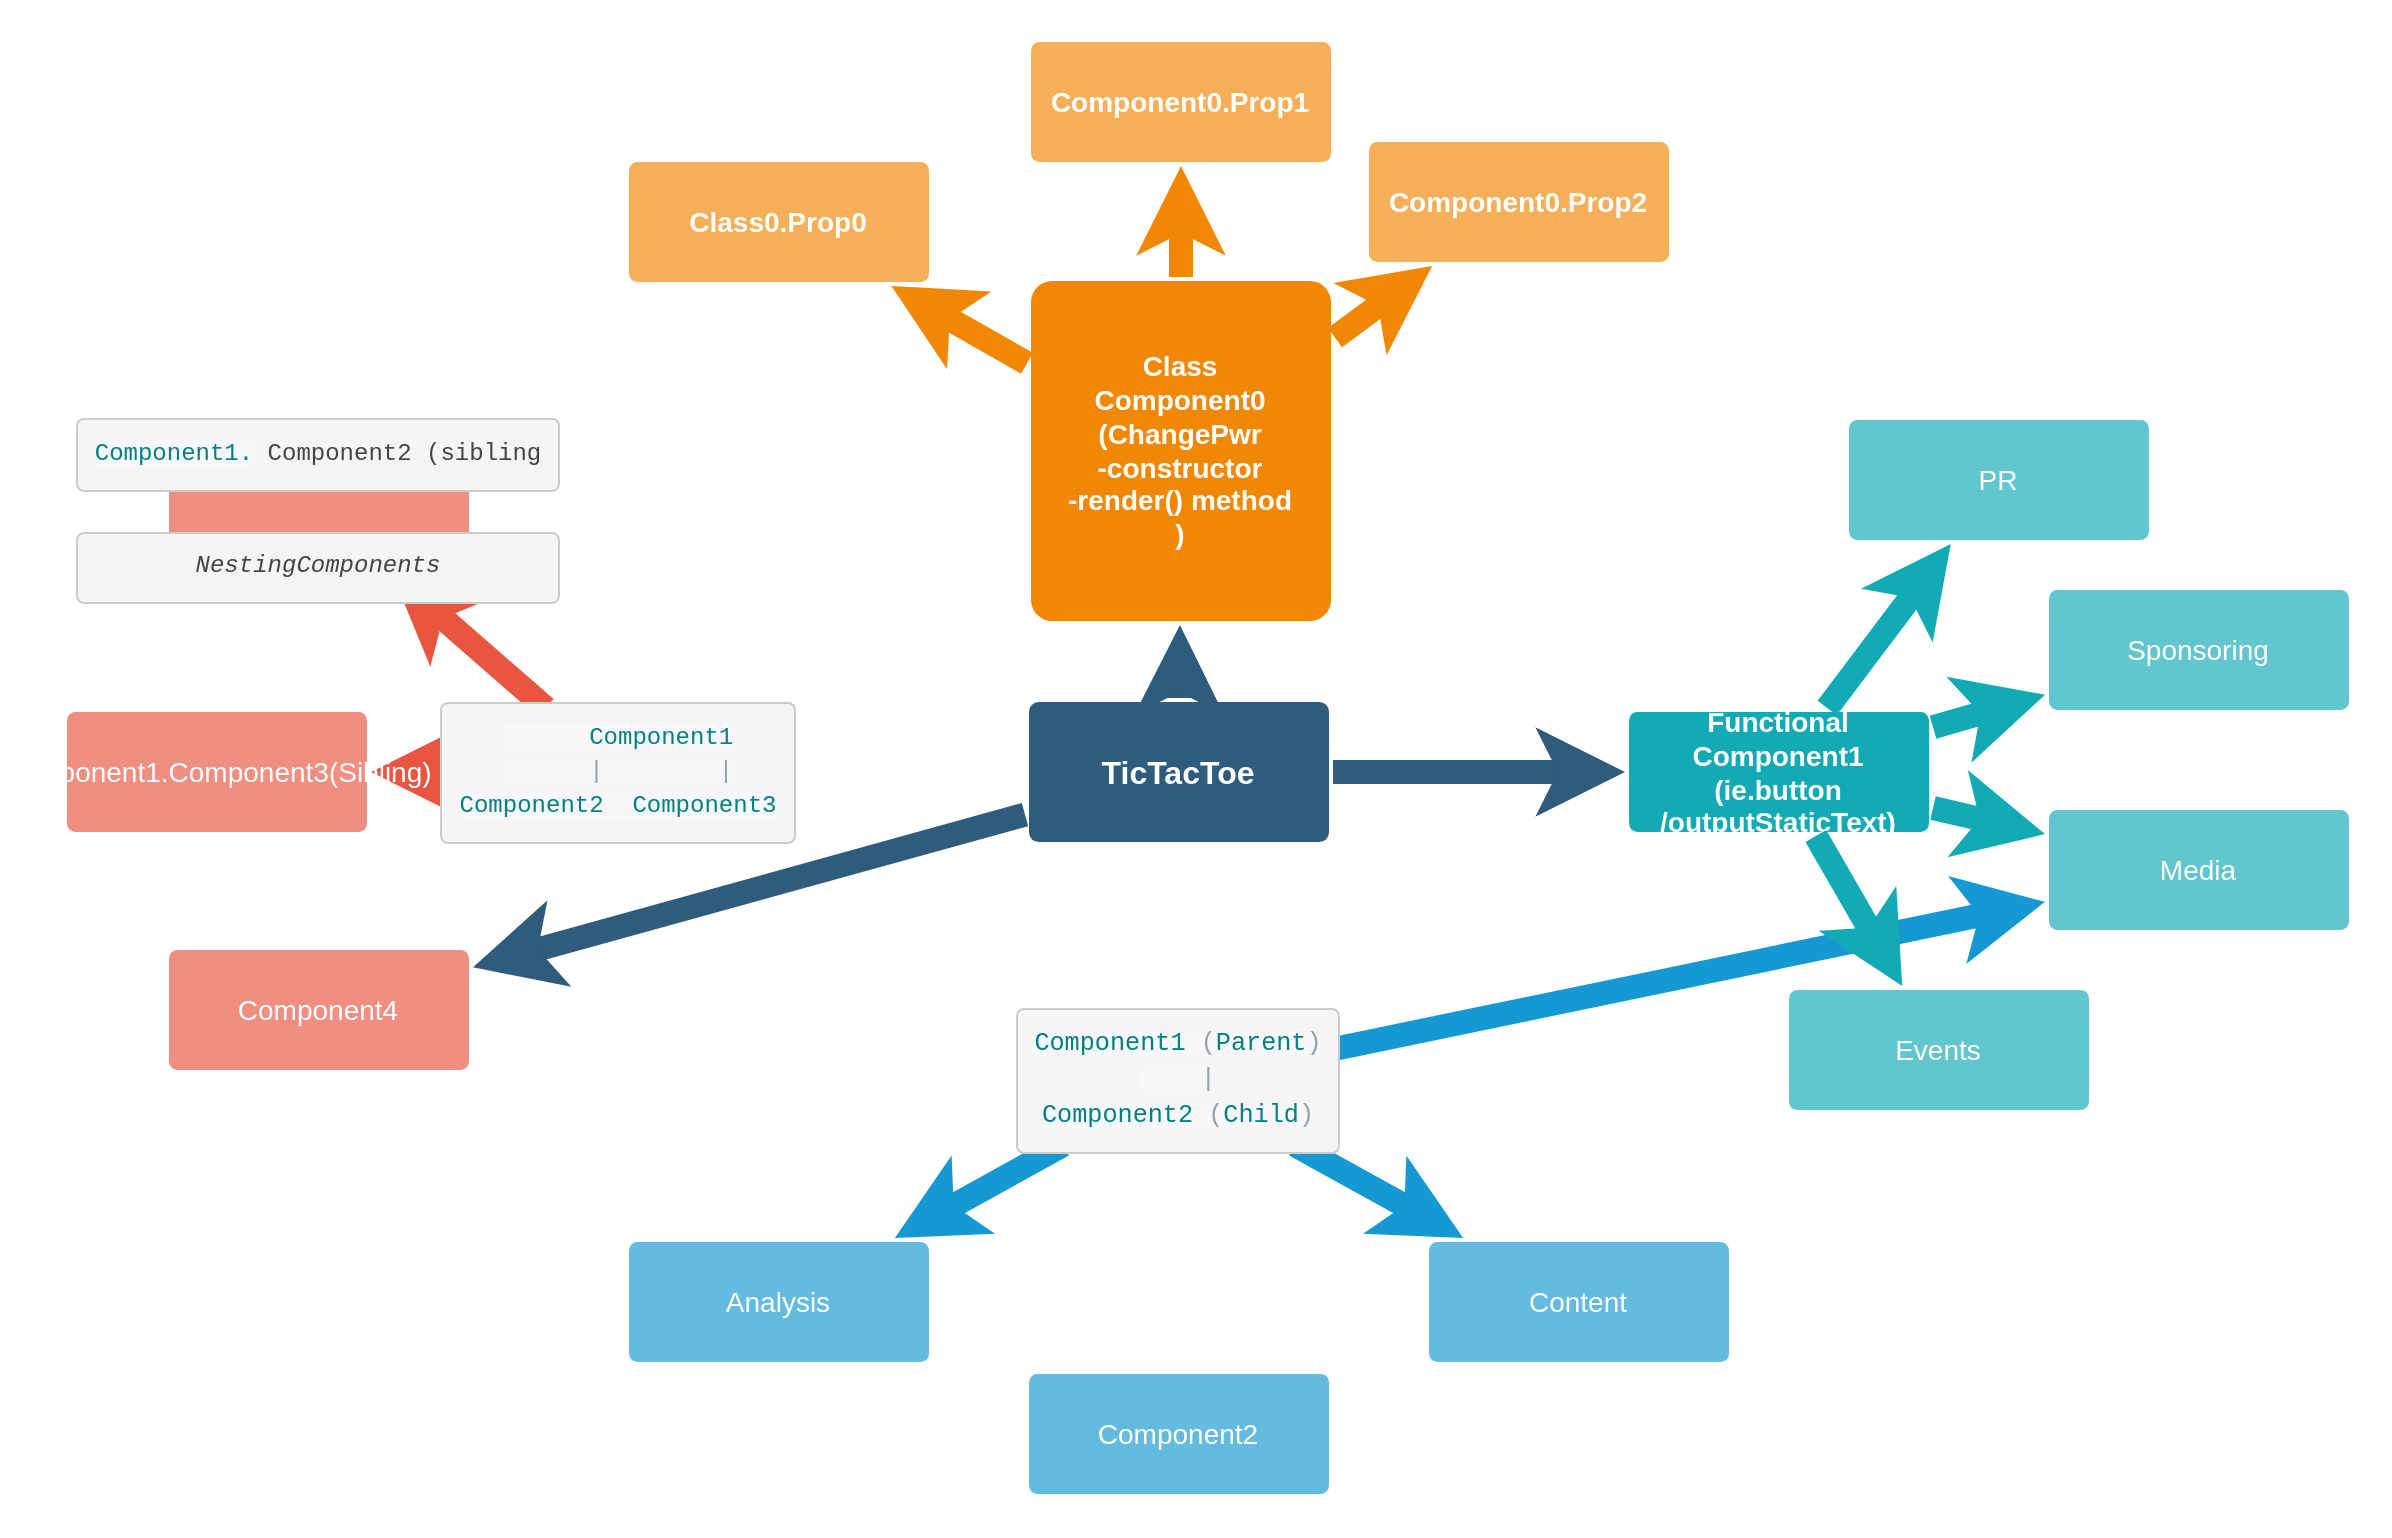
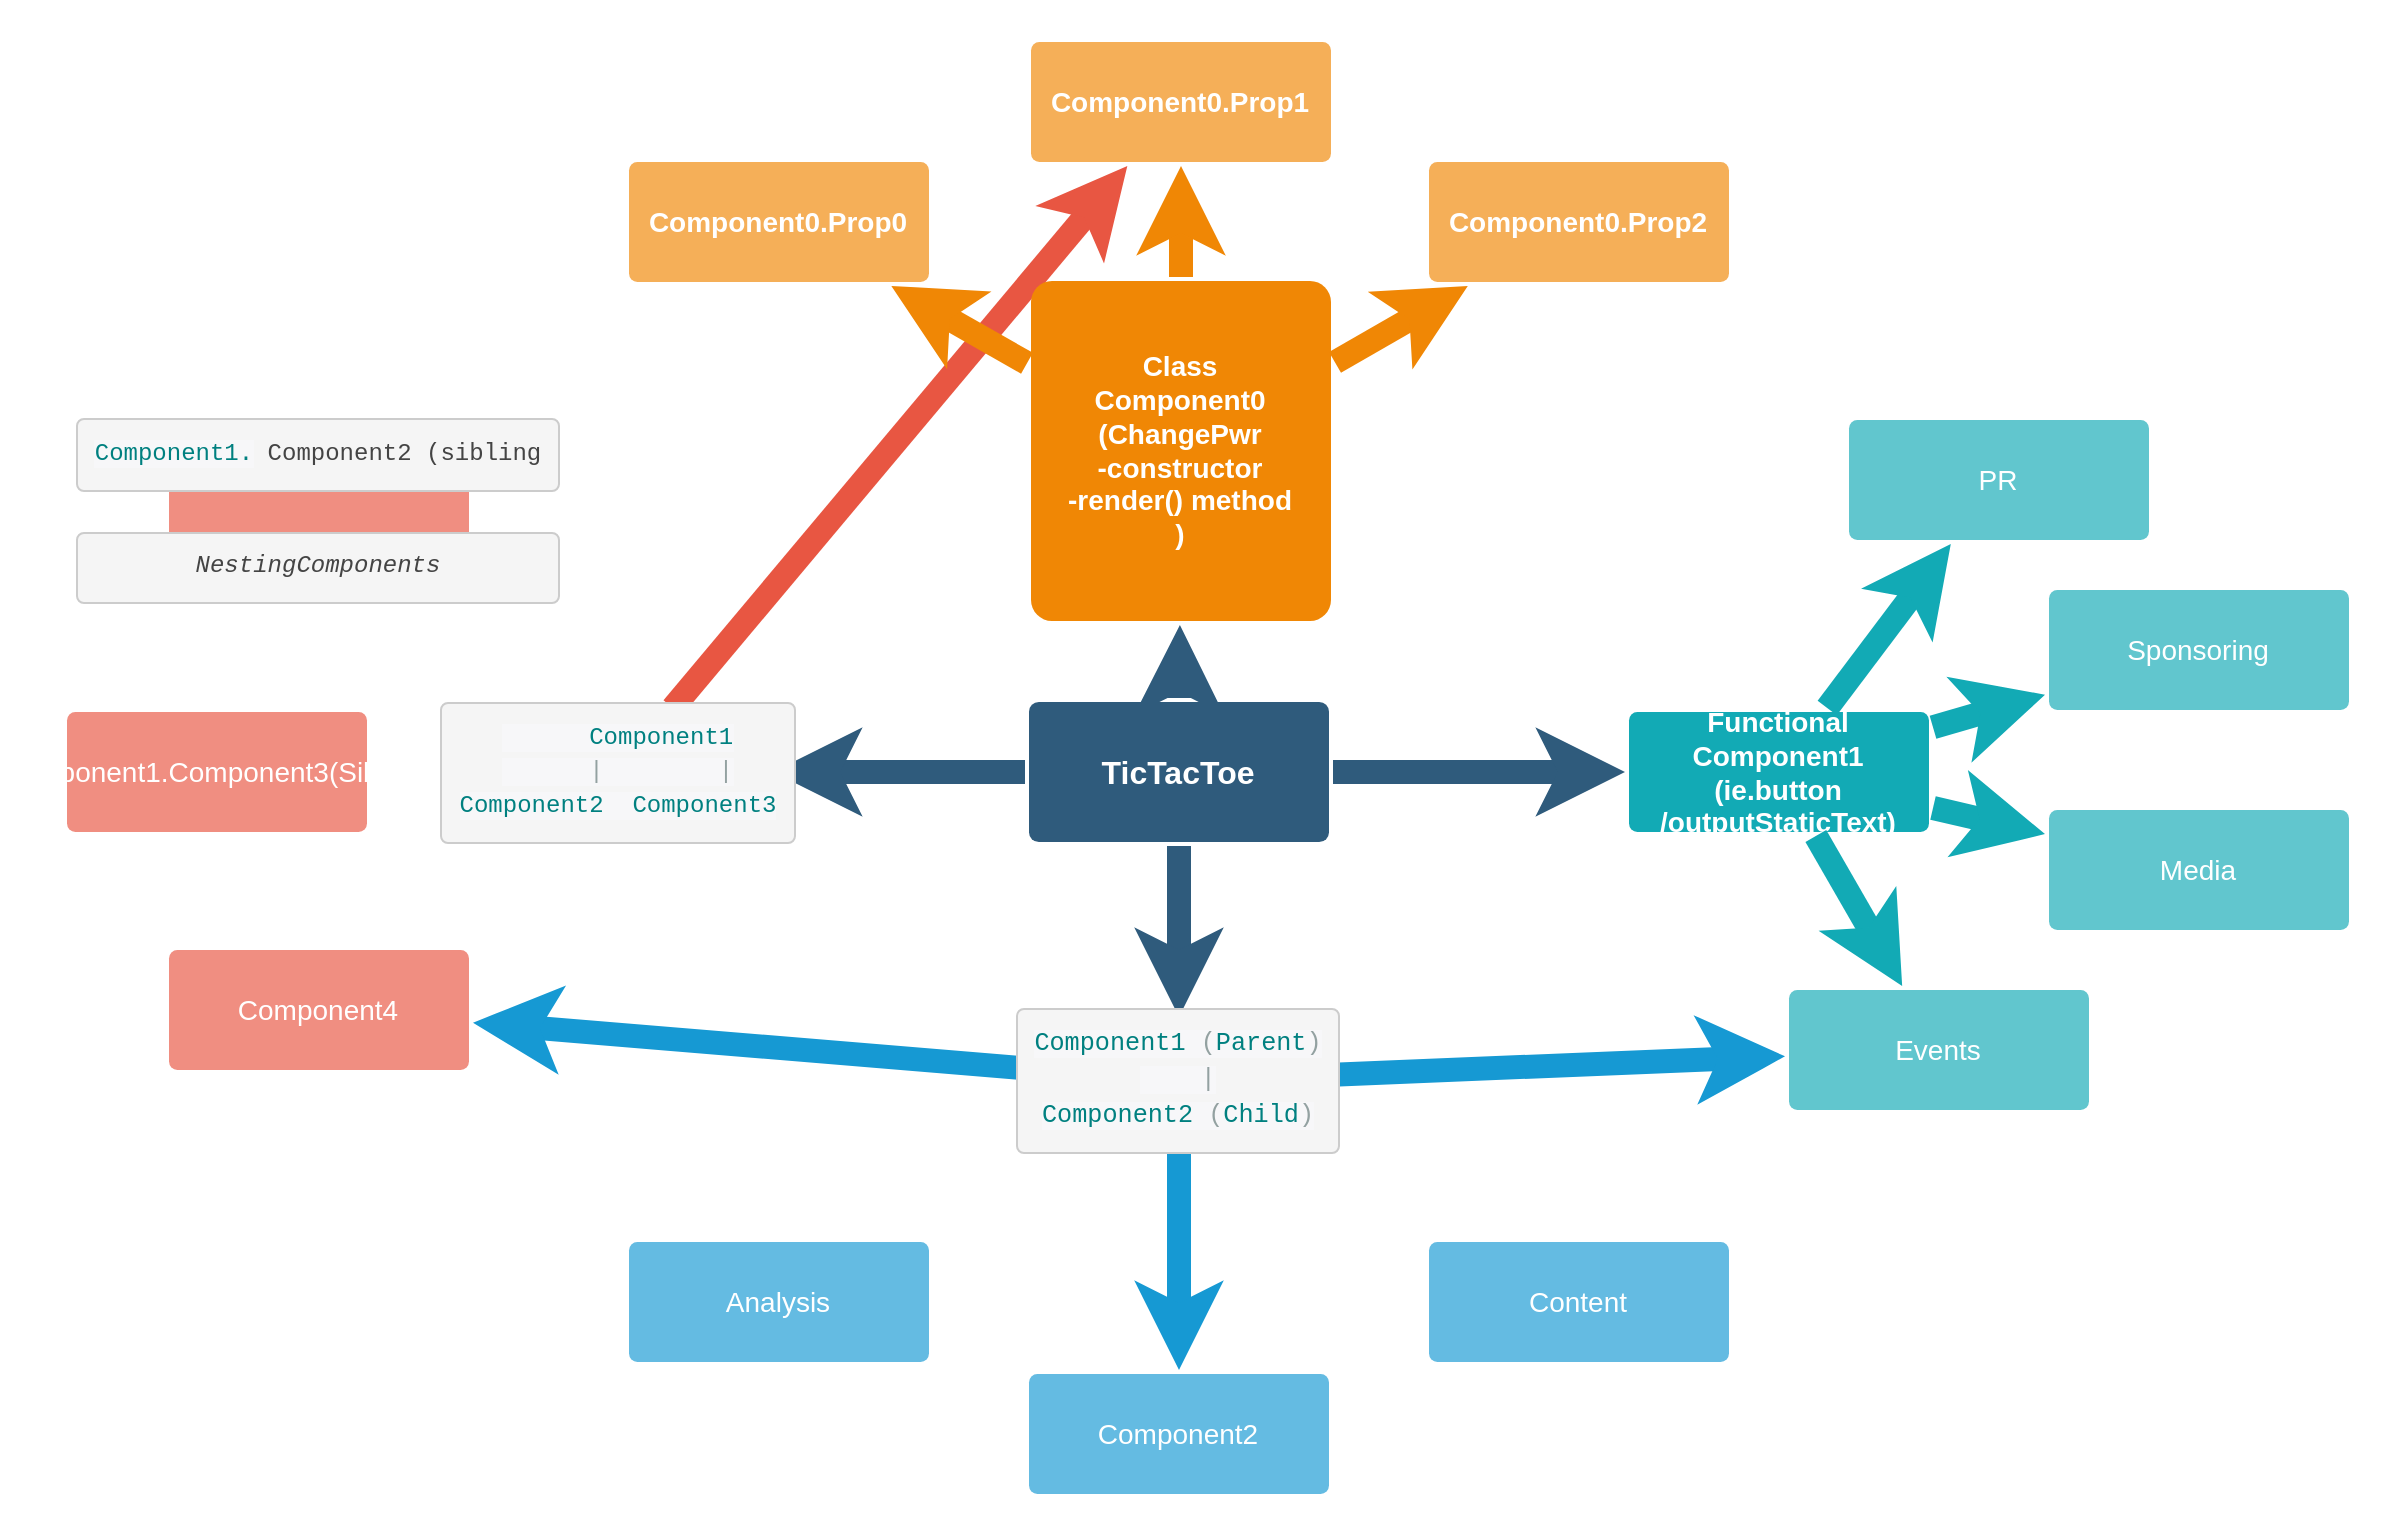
(1519, 202) -> (1579, 222)
(779, 223) -> (779, 223)
(487, 656) -> (826, 525)
(433, 772) -> none
none -> (926, 772)
(775, 884) -> (1179, 904)
(1591, 996) -> (1179, 1234)
(996, 1182) -> (1534, 1067)
(1362, 1182) -> (772, 1047)
